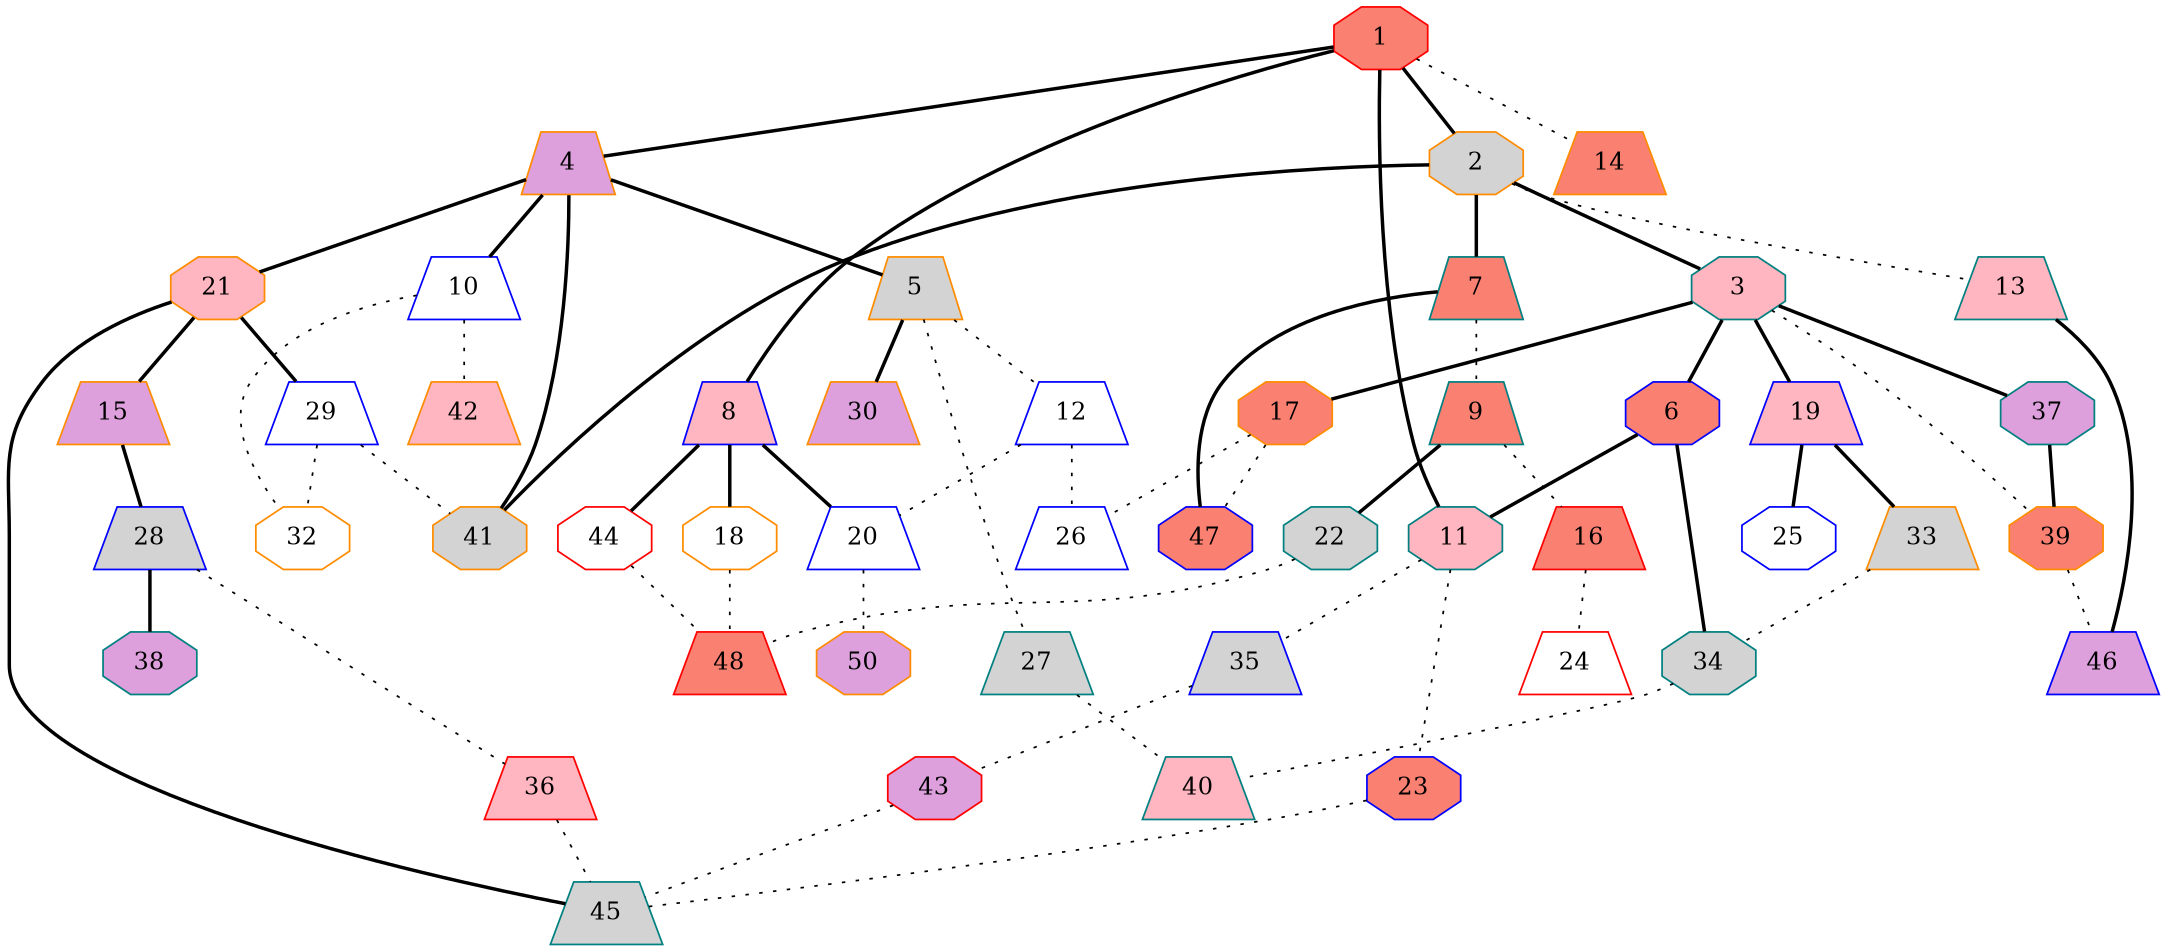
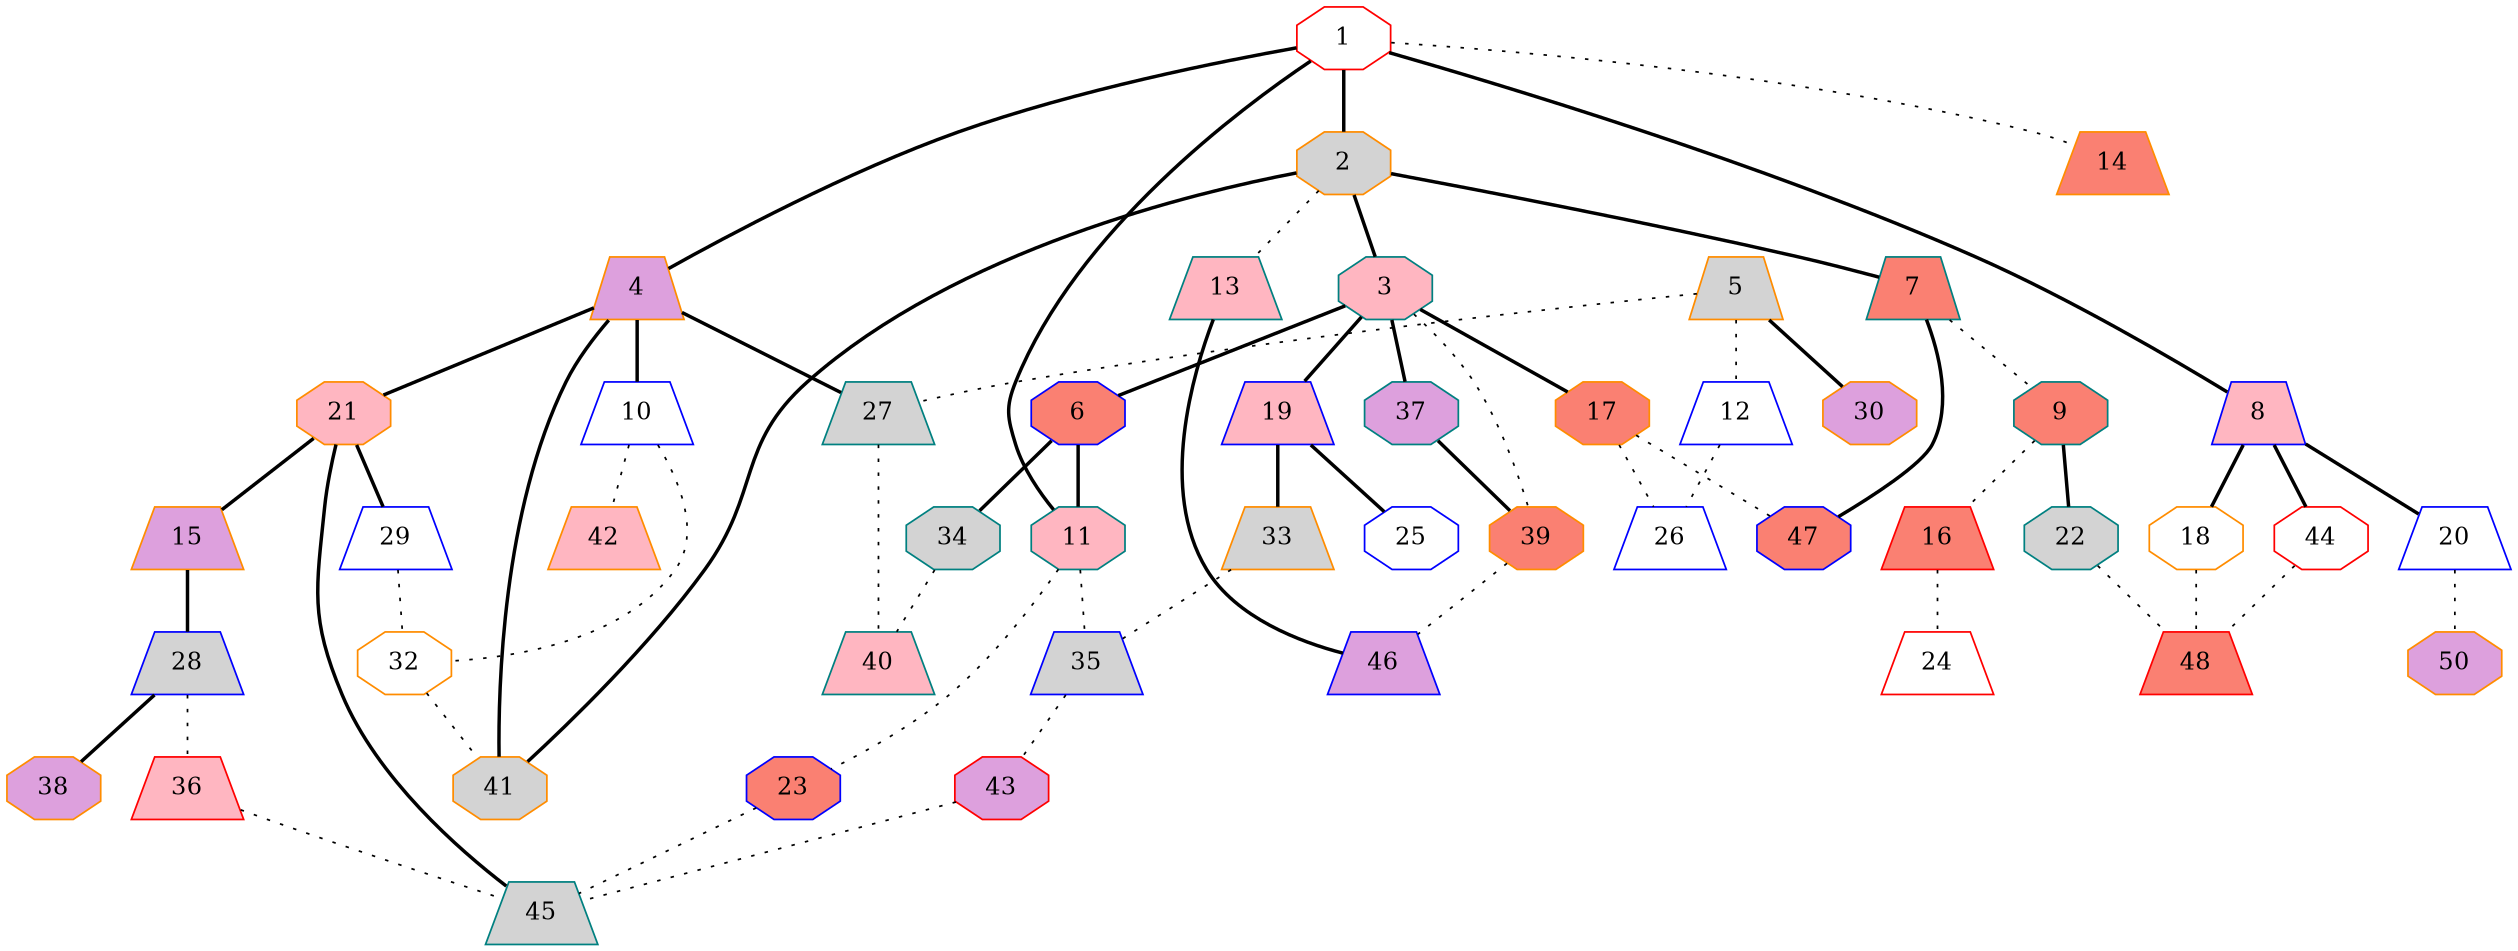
(1381, 38) -> (1344, 38)
(747, 227) -> (761, 353)
(863, 413) -> (1870, 413)
(1476, 413) -> (2061, 413)
(405, 479) -> (452, 726)
(960, 480) -> none
(1807, 606) -> (1177, 604)
(150, 663) -> (54, 788)
